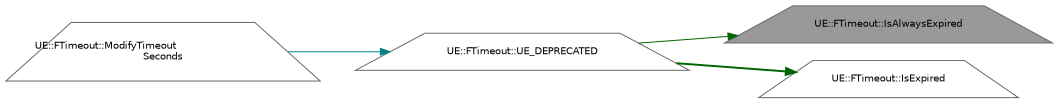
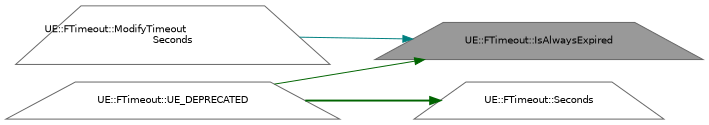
(334, 52) -> (351, 38)
(889, 79) -> (539, 101)
